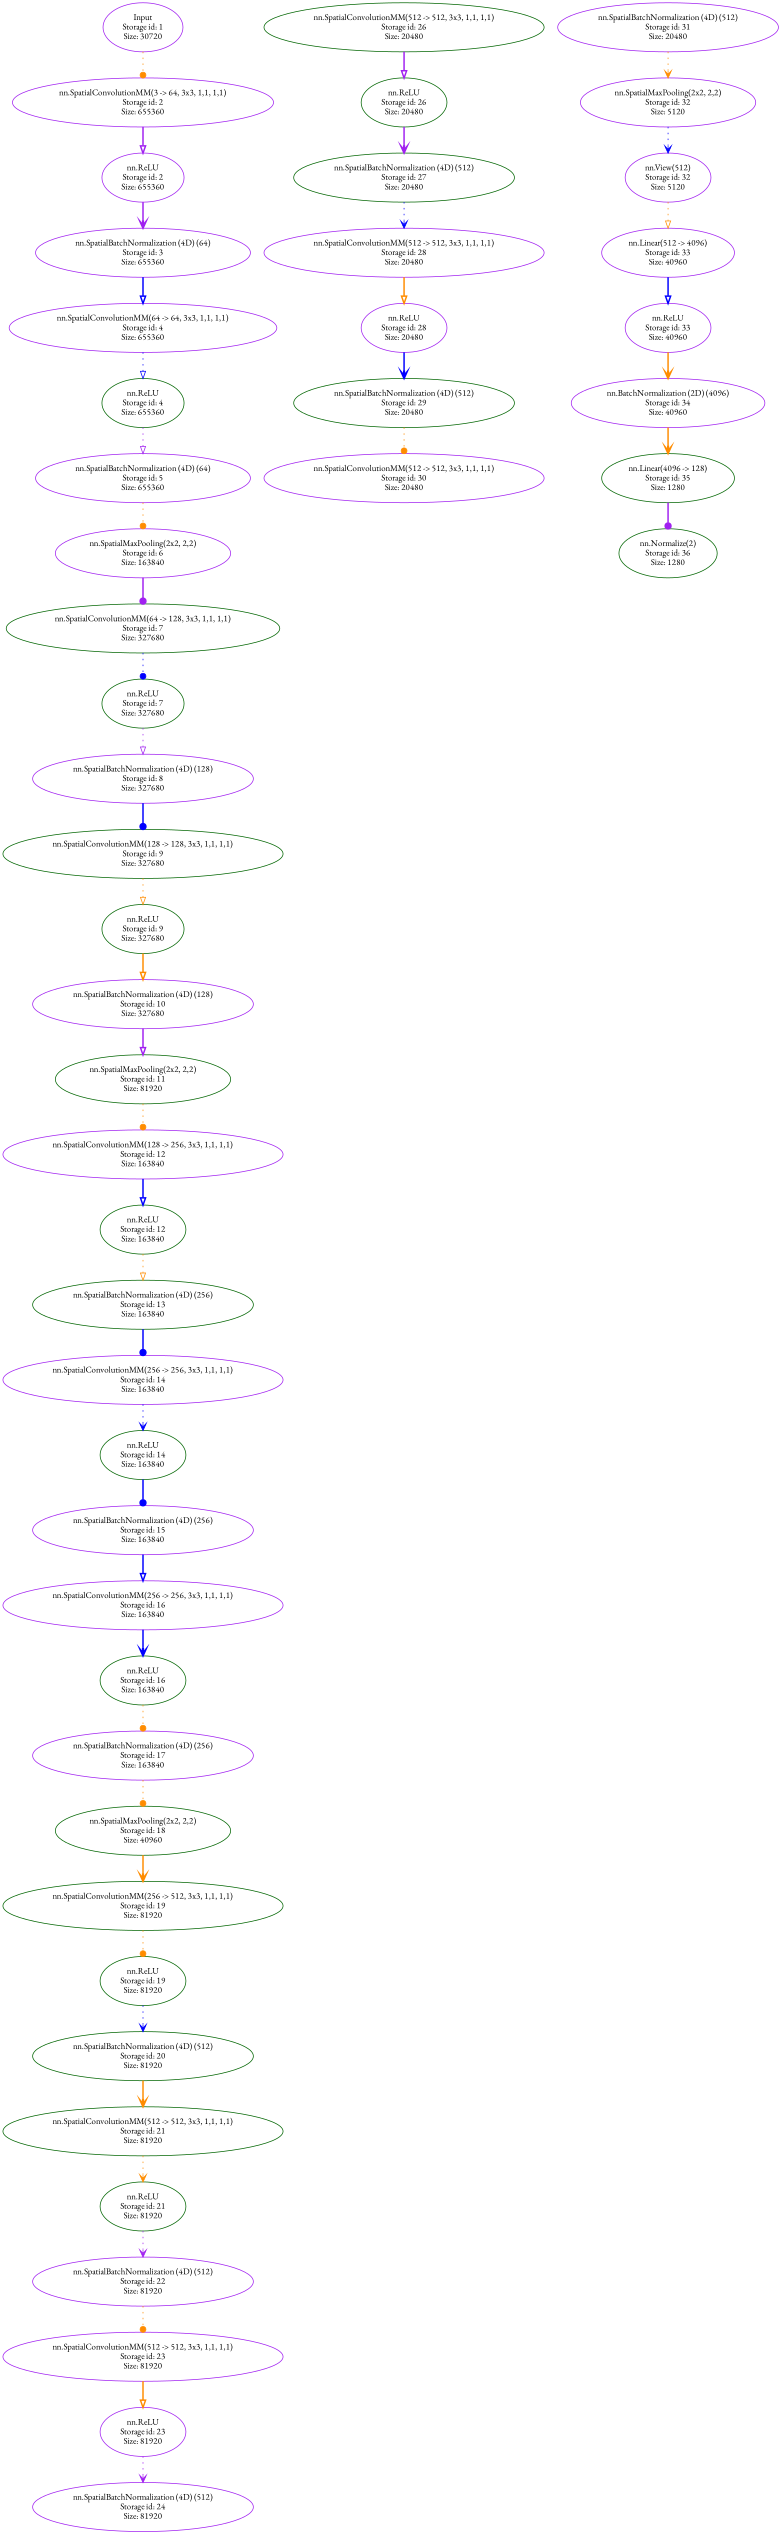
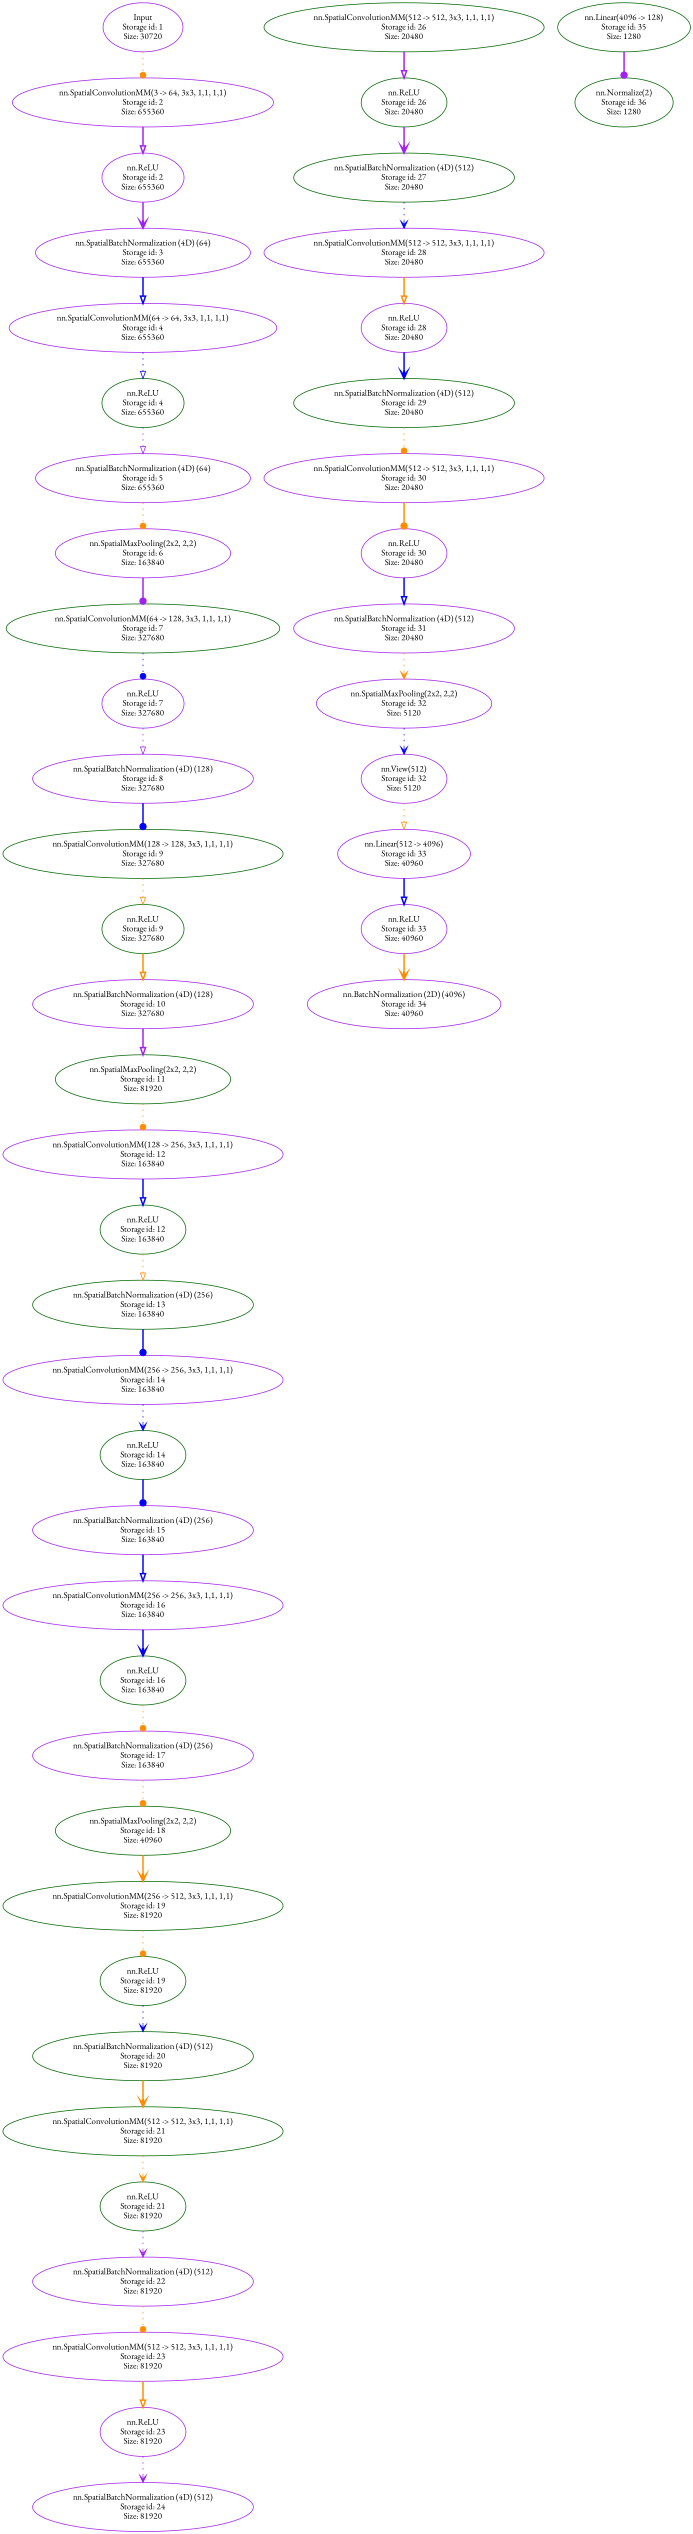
(668, 437) -> none
none -> (404, 553)
(143, 704) -> (143, 704)
